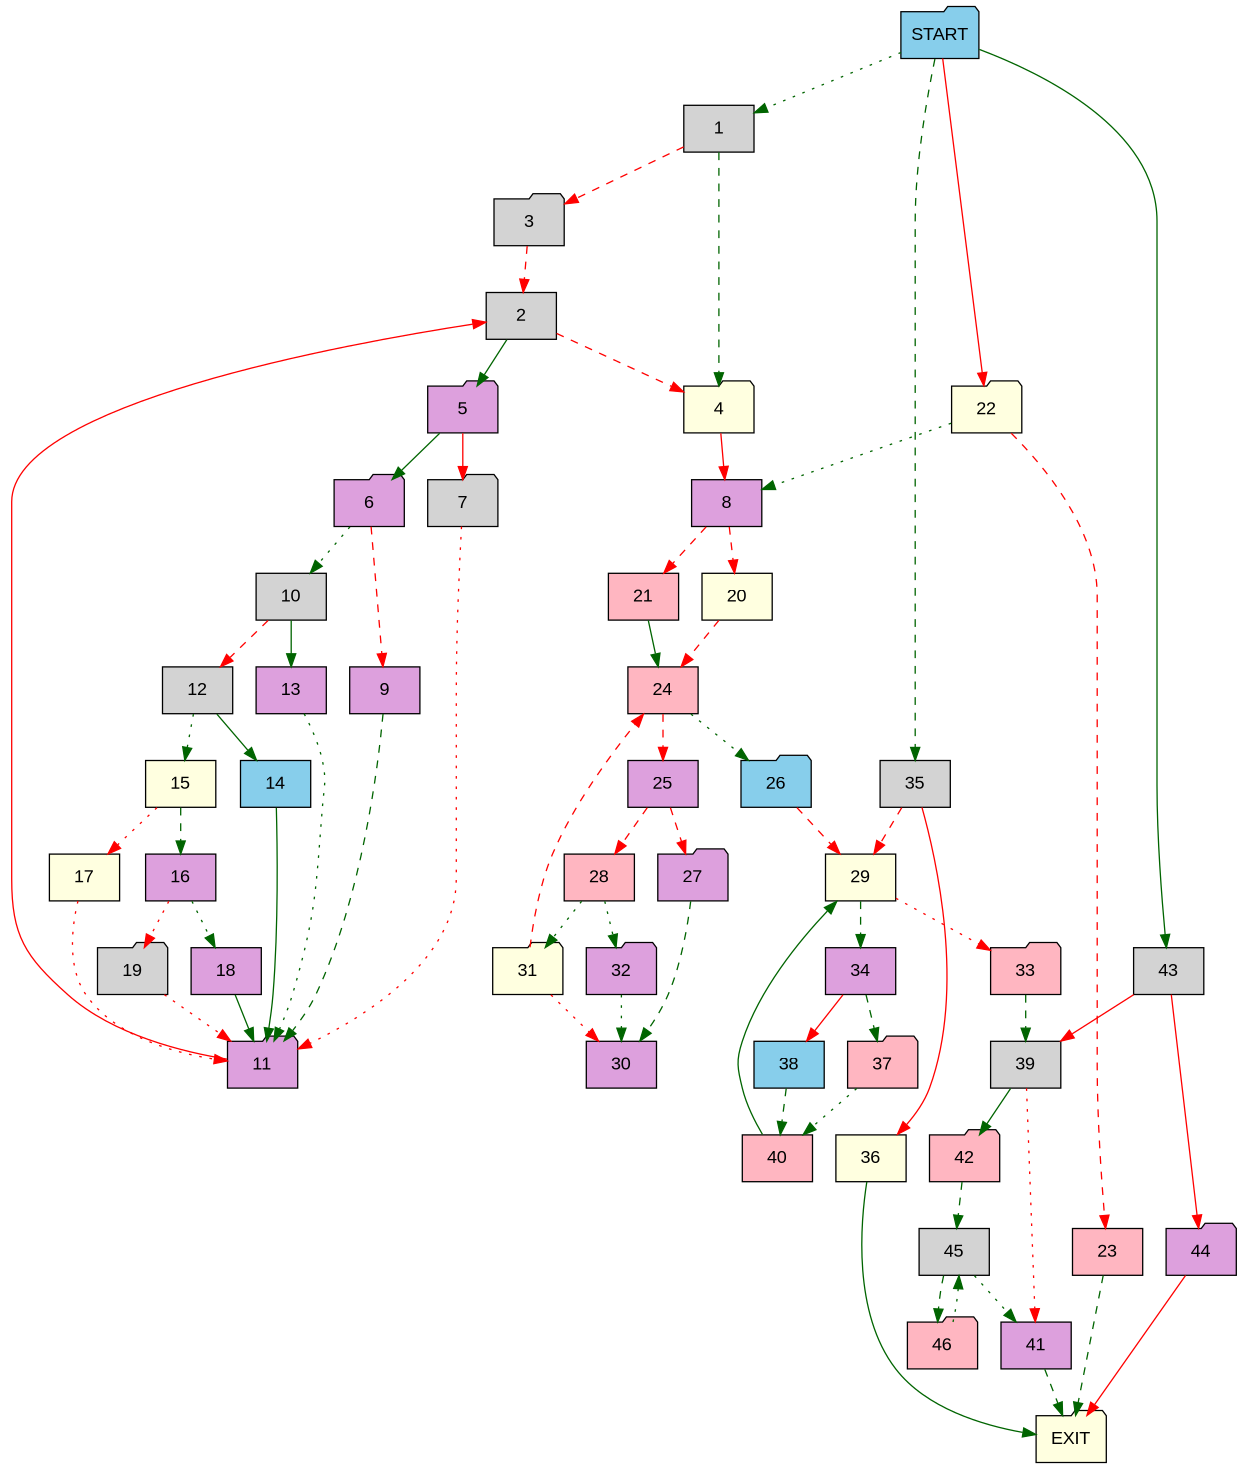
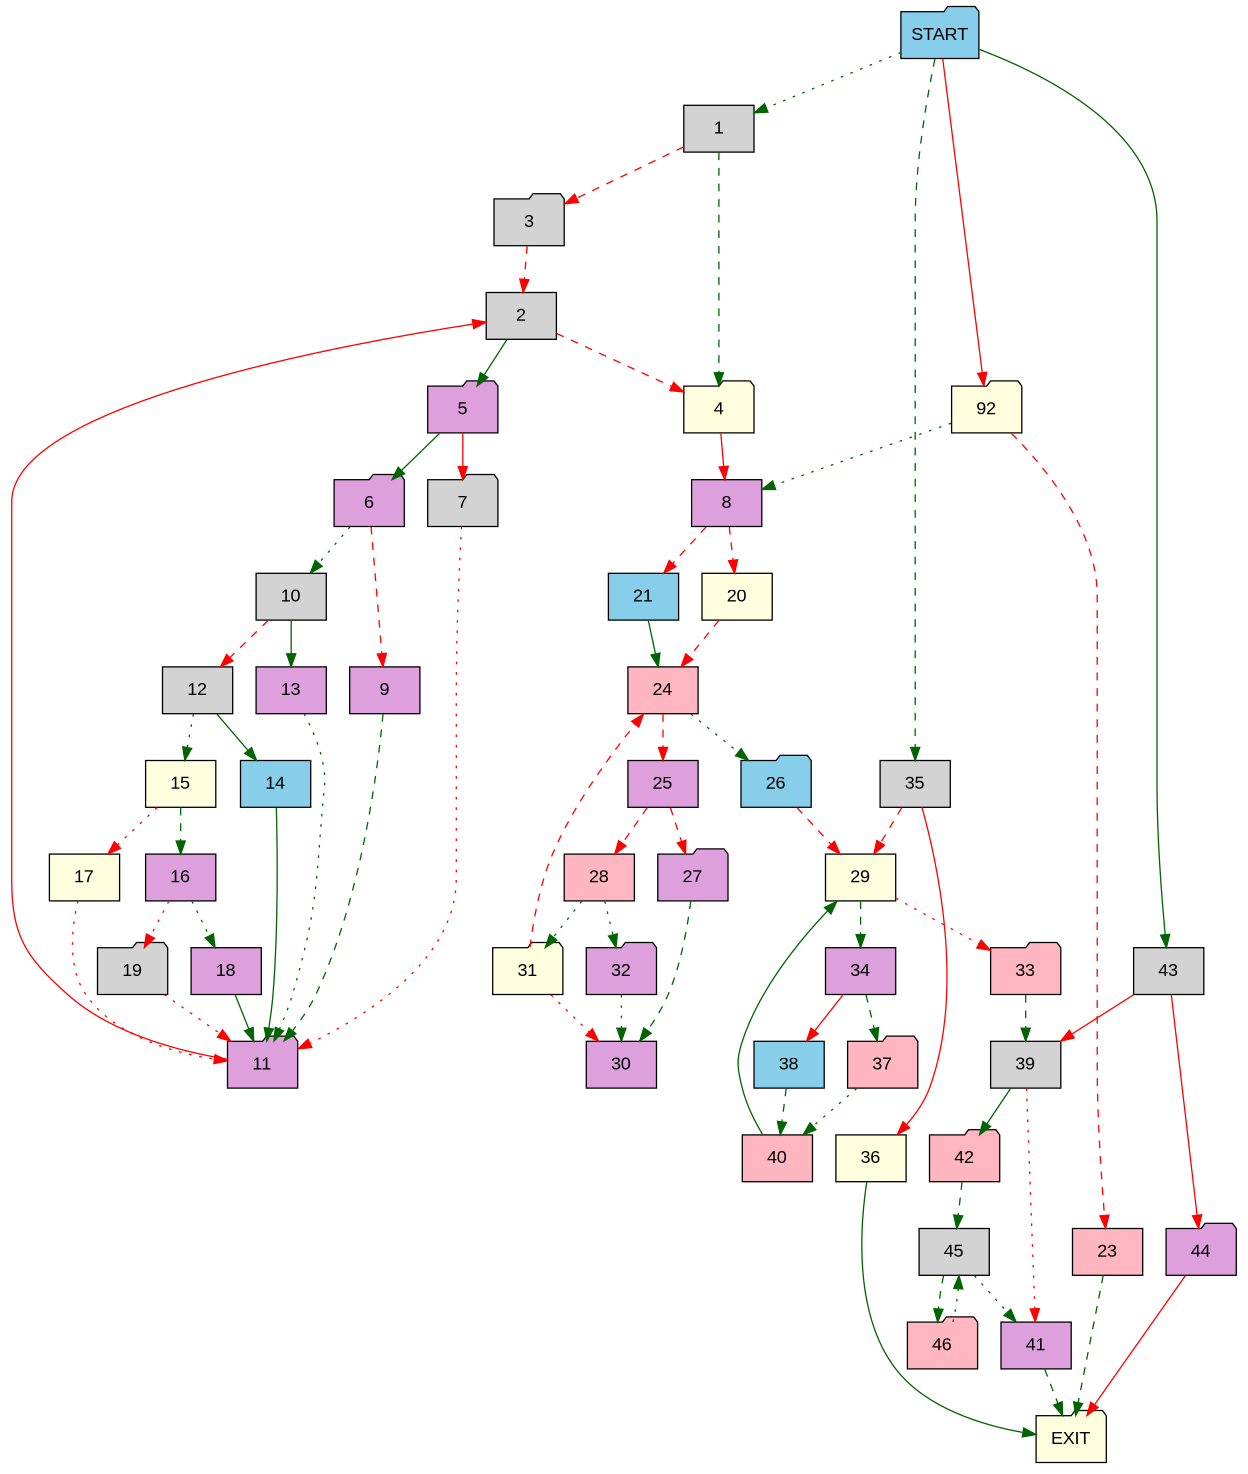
(987, 409) -> (987, 409)
(643, 597) -> (643, 597)
